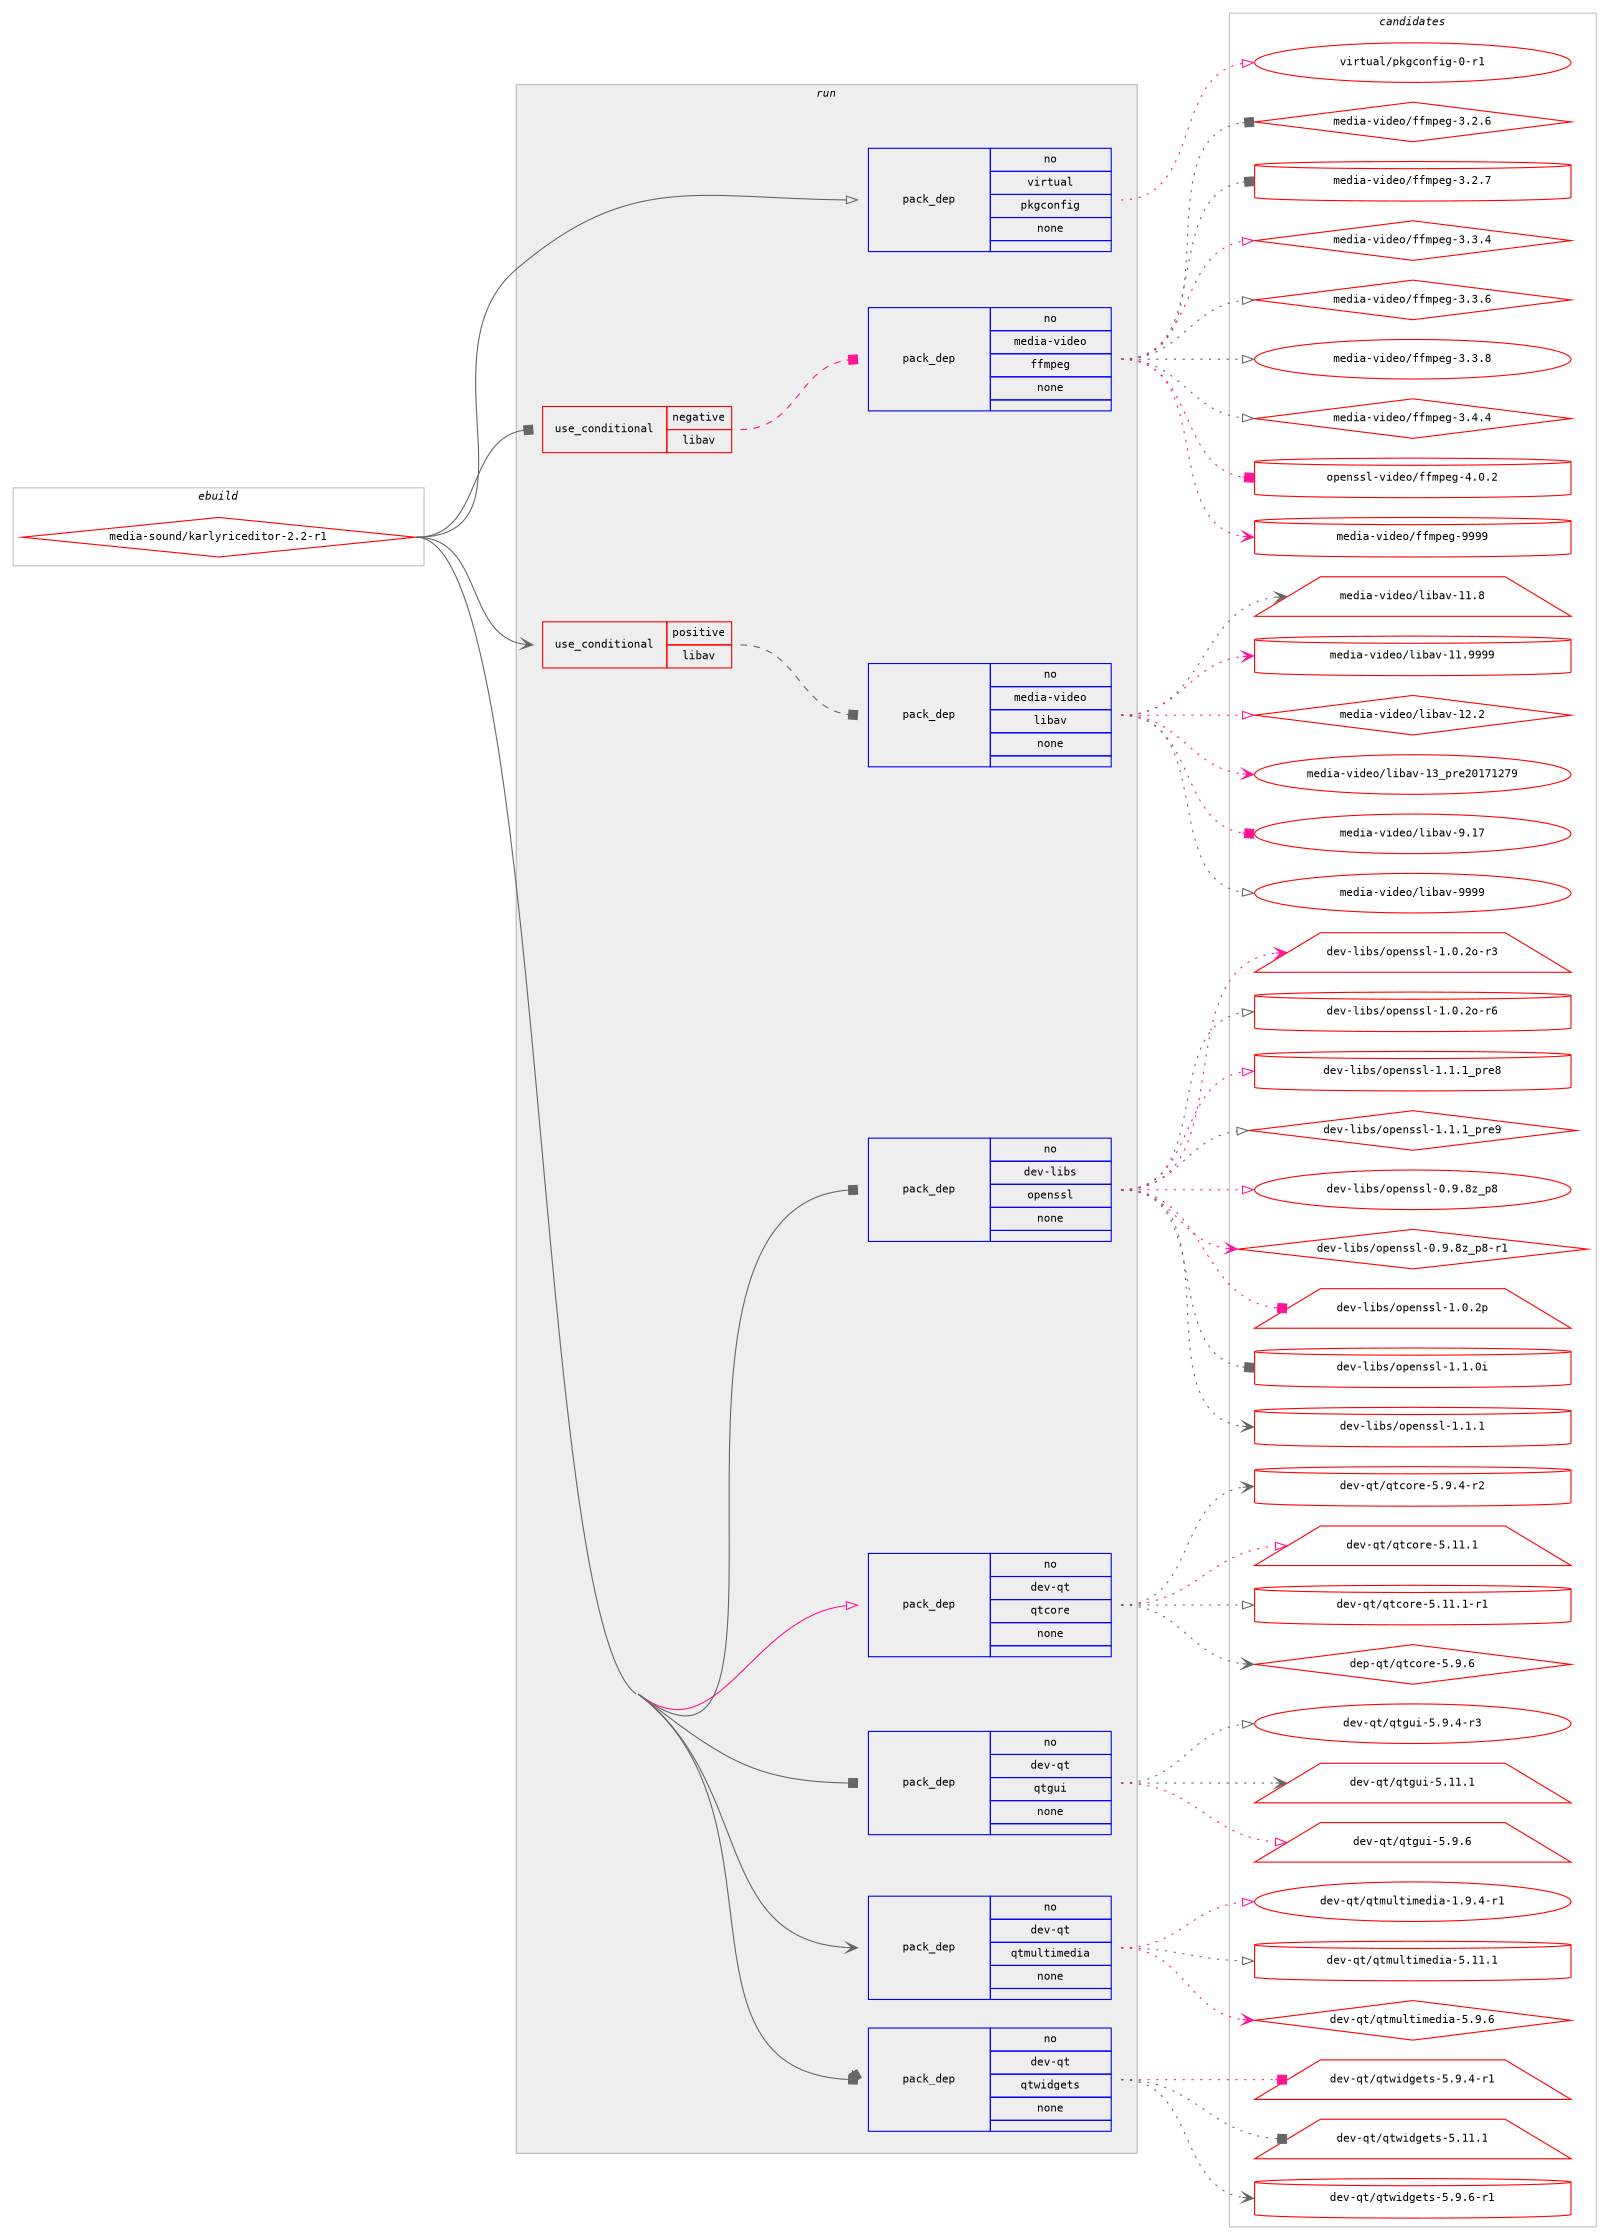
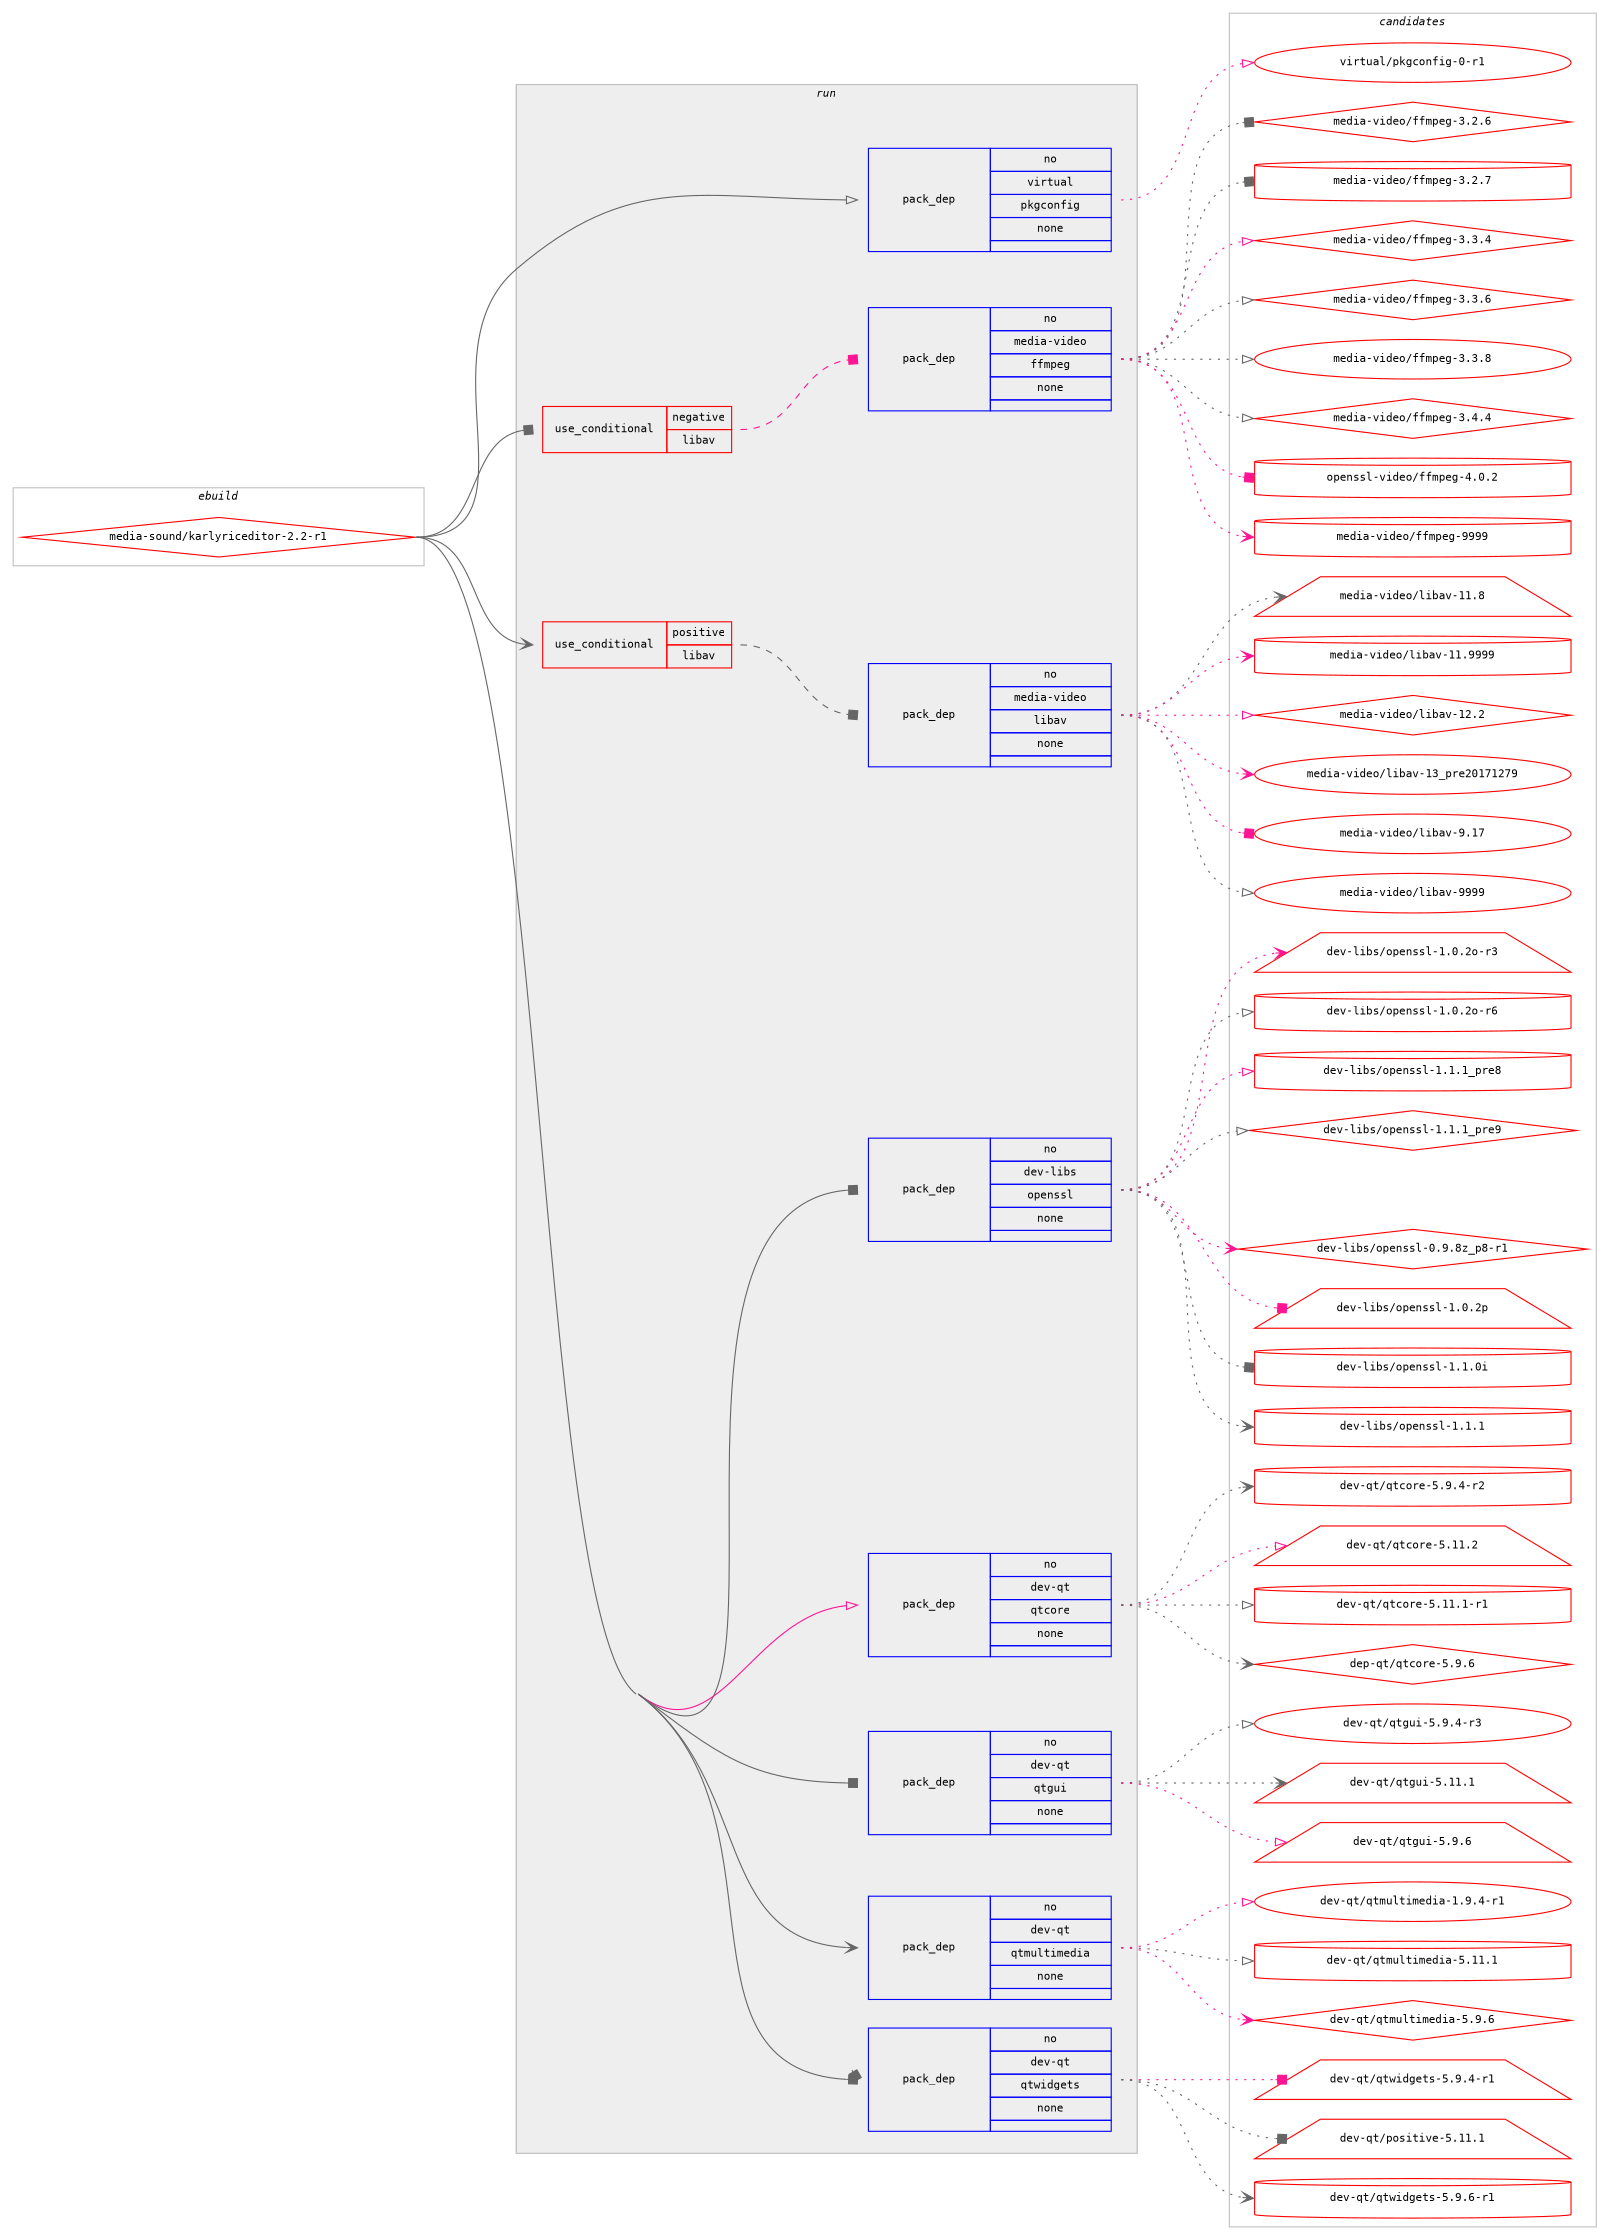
(1413, 1190) -> none
(1413, 1546) -> (1413, 1546)
(1413, 2139) -> (1413, 2139)
